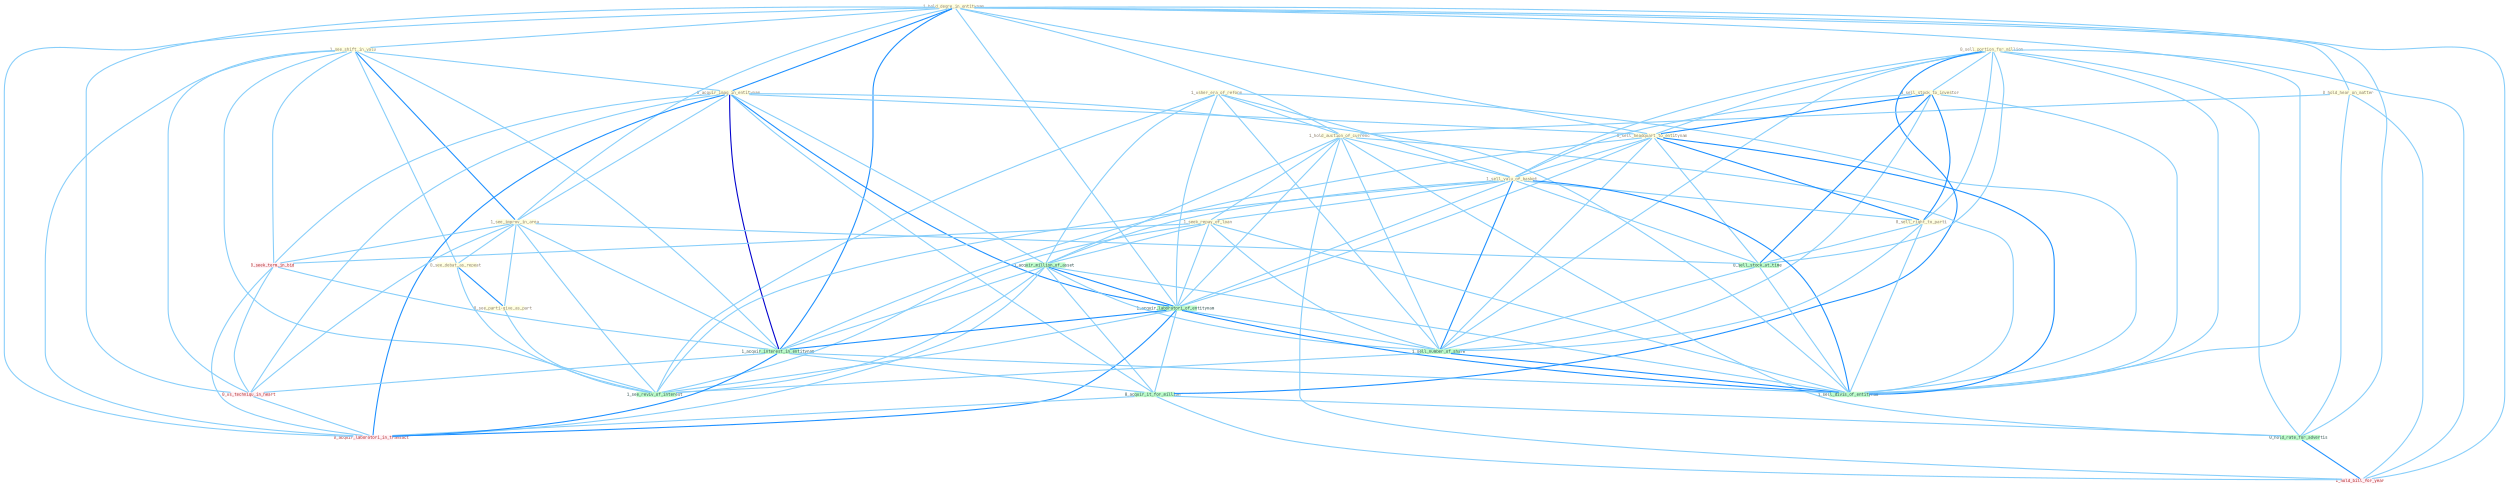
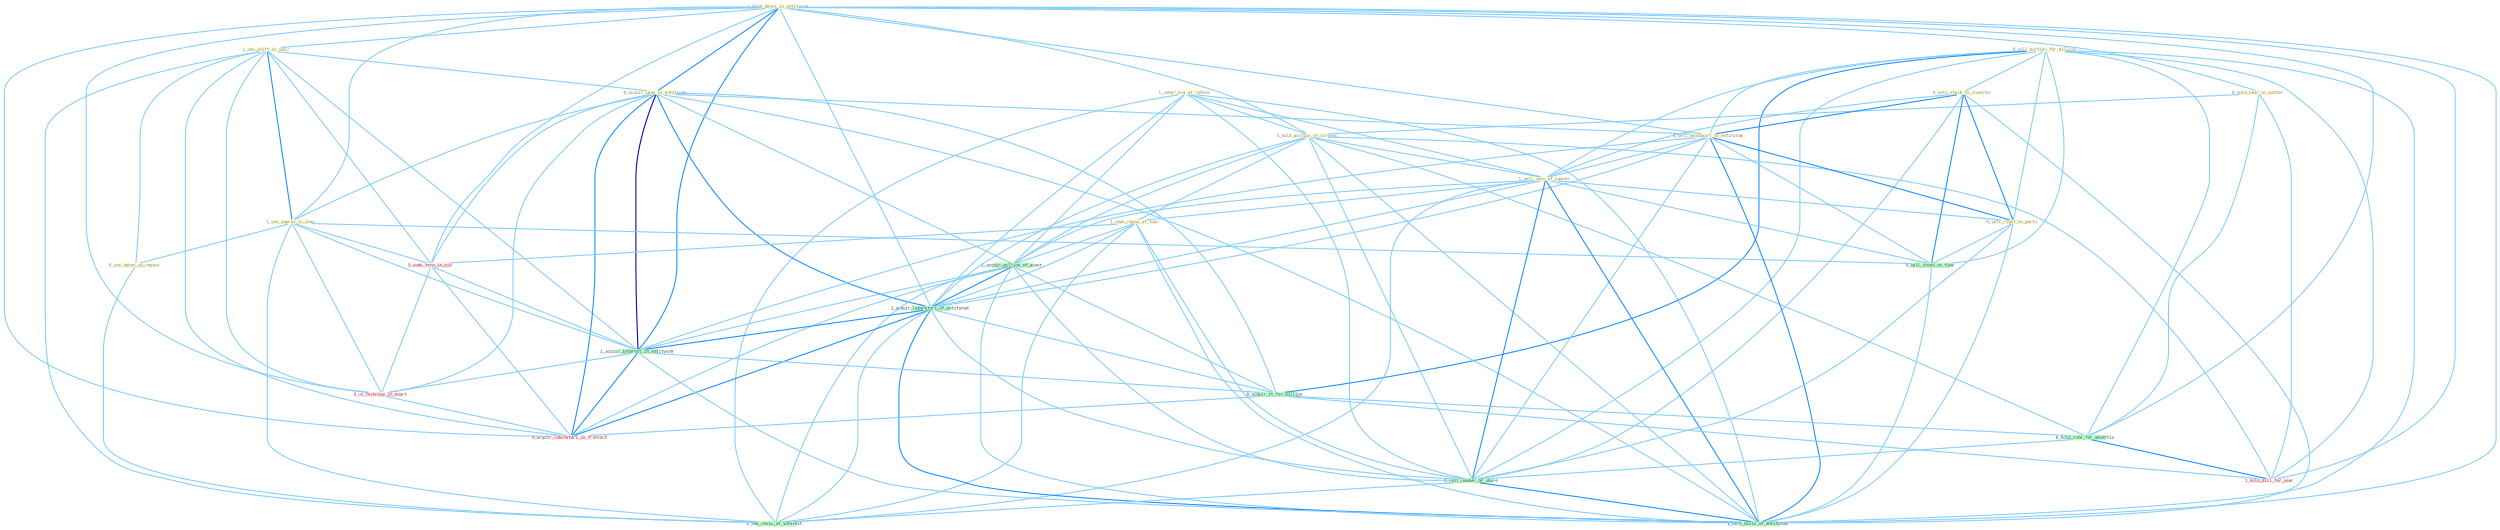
none -> (577, 103)
(504, 308) -> none
(1599, 308) -> (1779, 459)
